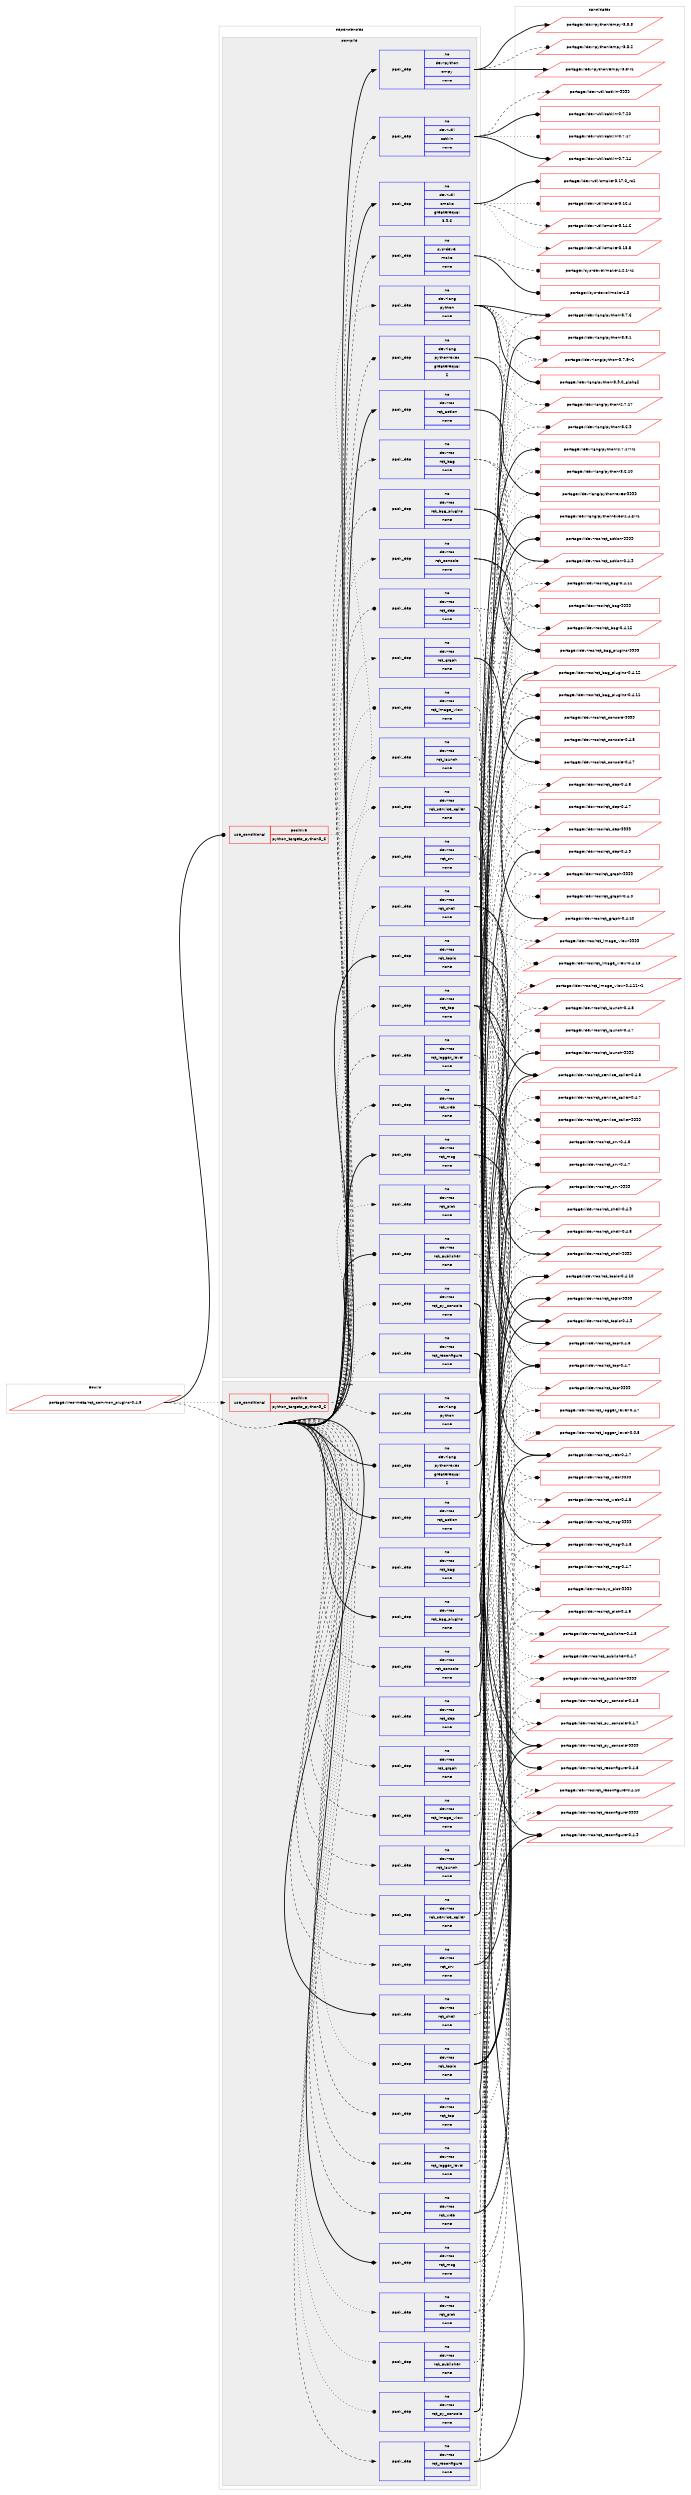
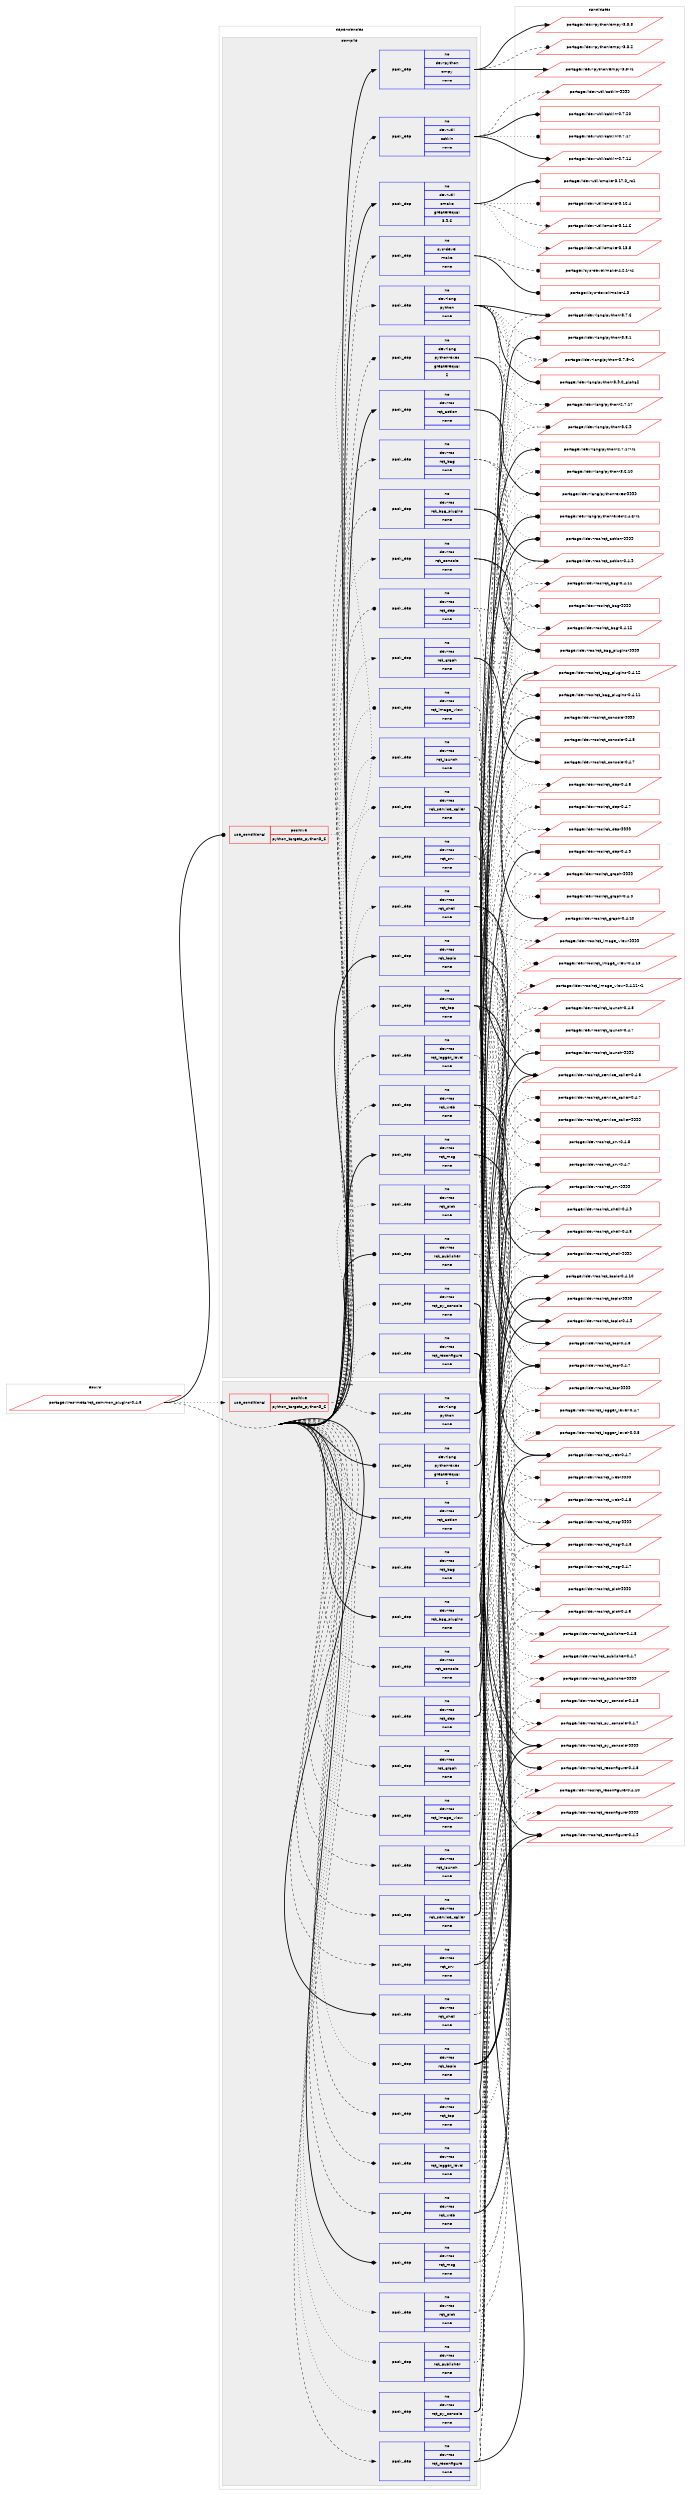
(600, 1589) -> (600, 1589)
